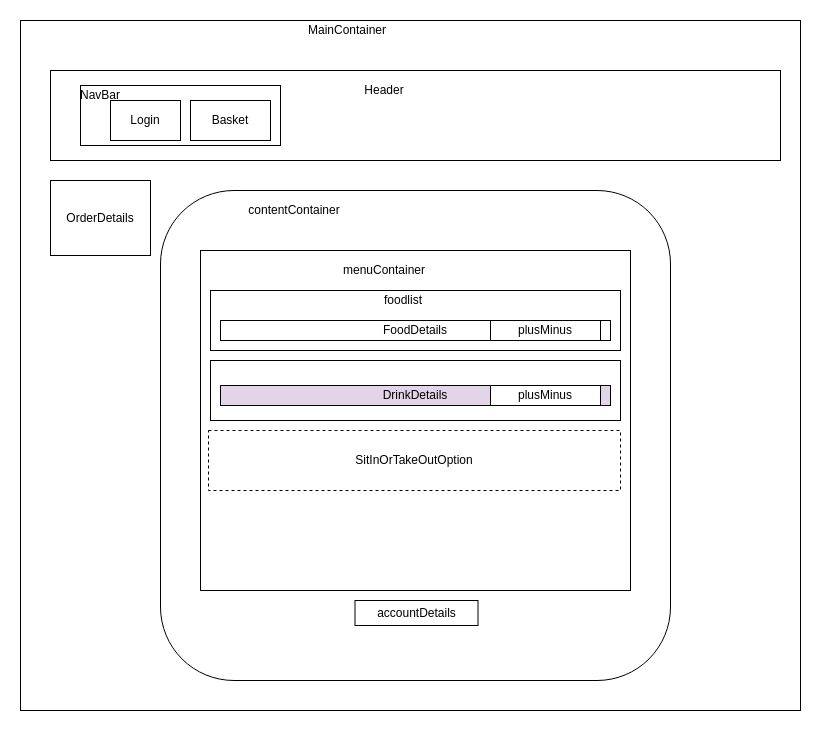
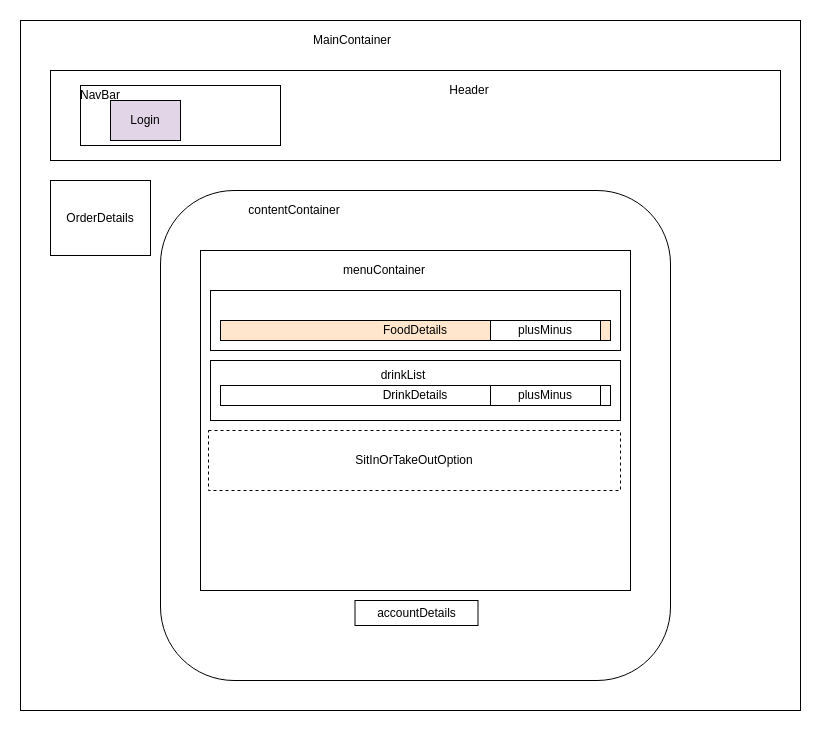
(348, 31) -> (353, 41)
(385, 91) -> (470, 91)
(146, 121) -> (146, 121)
(231, 121) -> none
(404, 301) -> none
(416, 331) -> (416, 331)
none -> (404, 376)
(416, 396) -> (416, 396)
